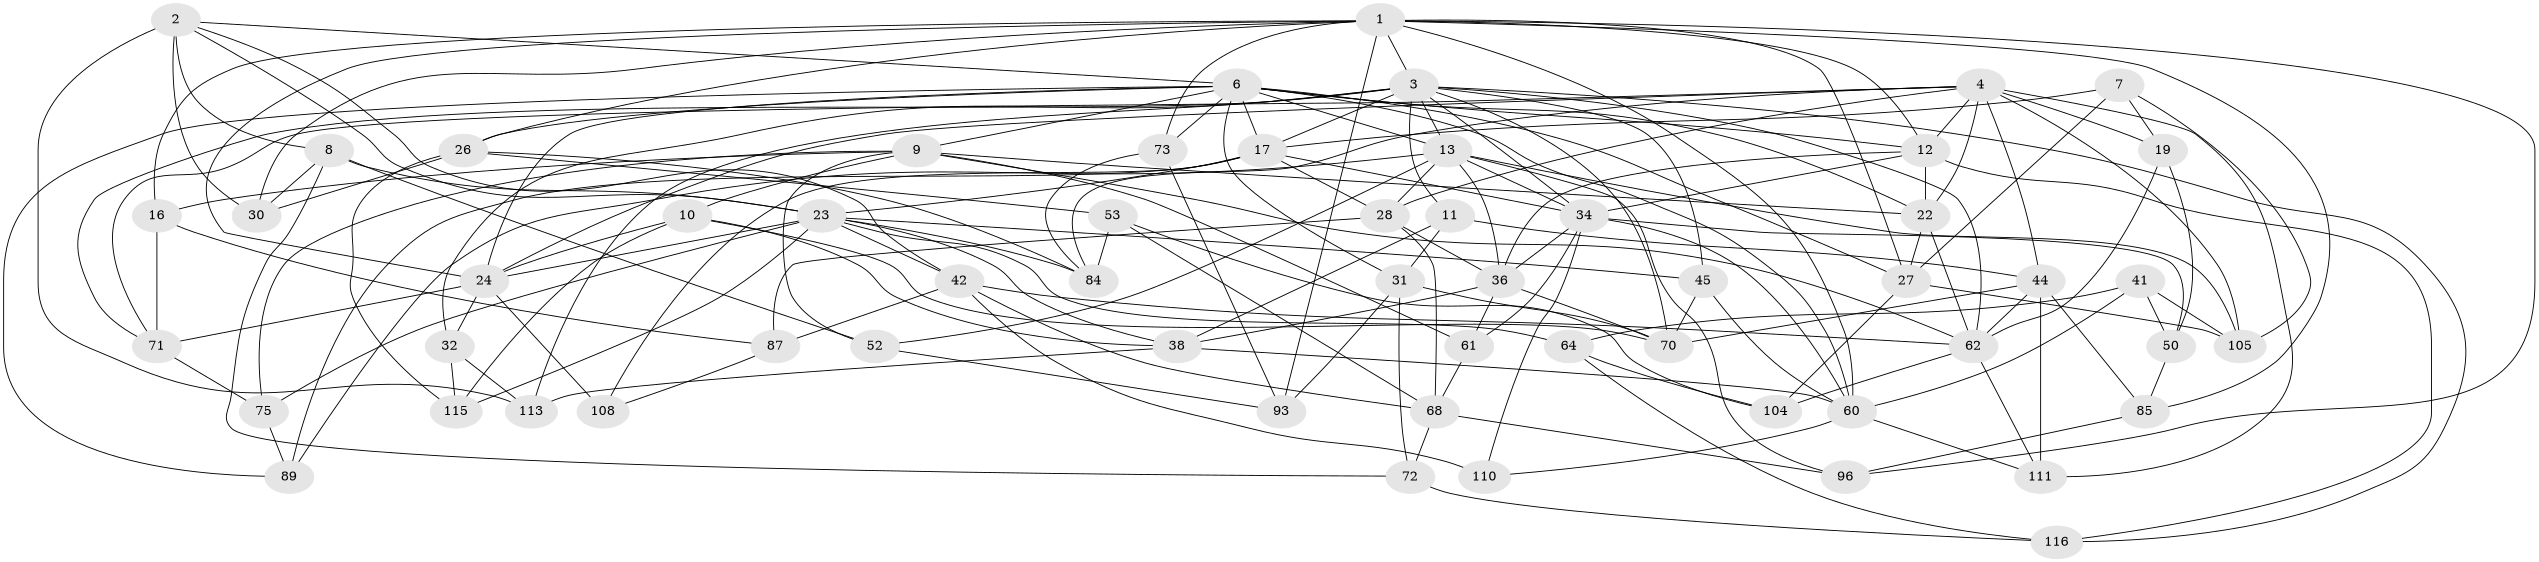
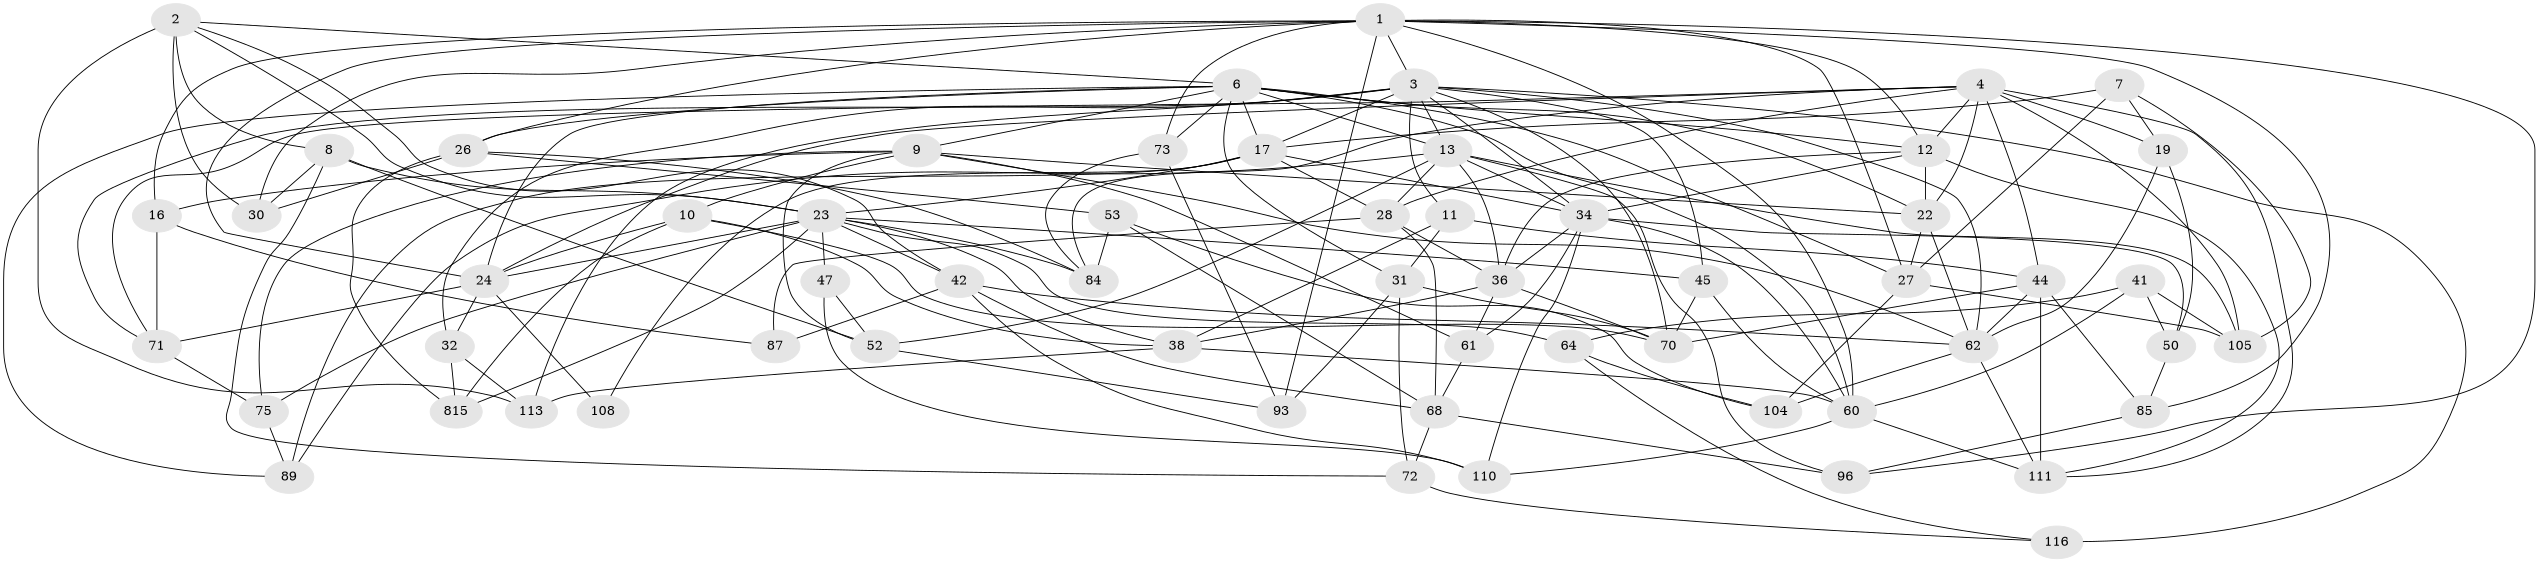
none -> (825, 281)
(2421, 293) -> (2251, 283)
(710, 373) -> none
(456, 412) -> (456, 412)
